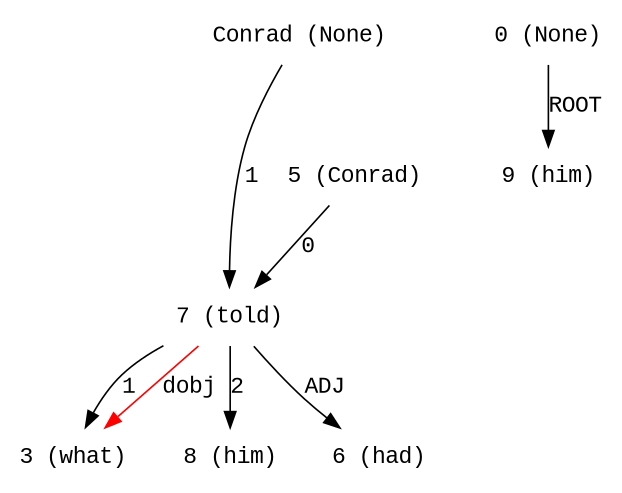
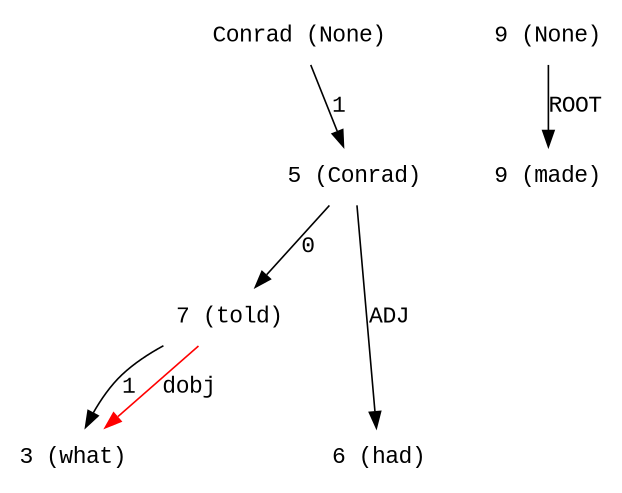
(548, 36) -> (548, 36)
(241, 164) -> (324, 98)
(548, 176) -> (548, 176)
(289, 384) -> (366, 308)
(230, 457) -> none
